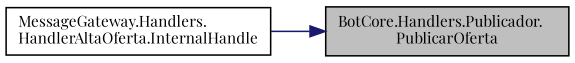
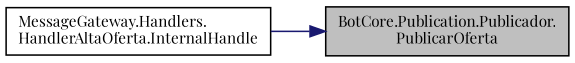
(447, 31) -> (447, 31)
